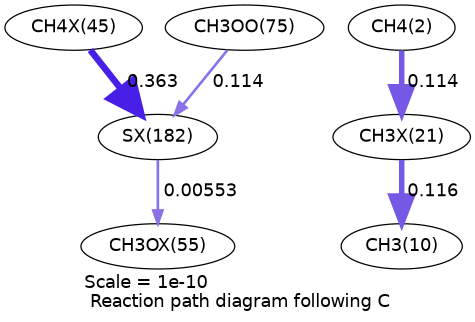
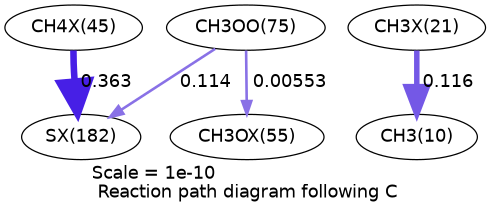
(402, 28) -> none
(158, 185) -> (246, 76)
